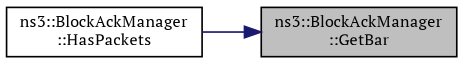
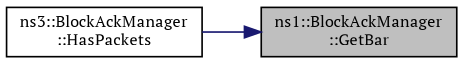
(359, 32) -> (359, 32)
